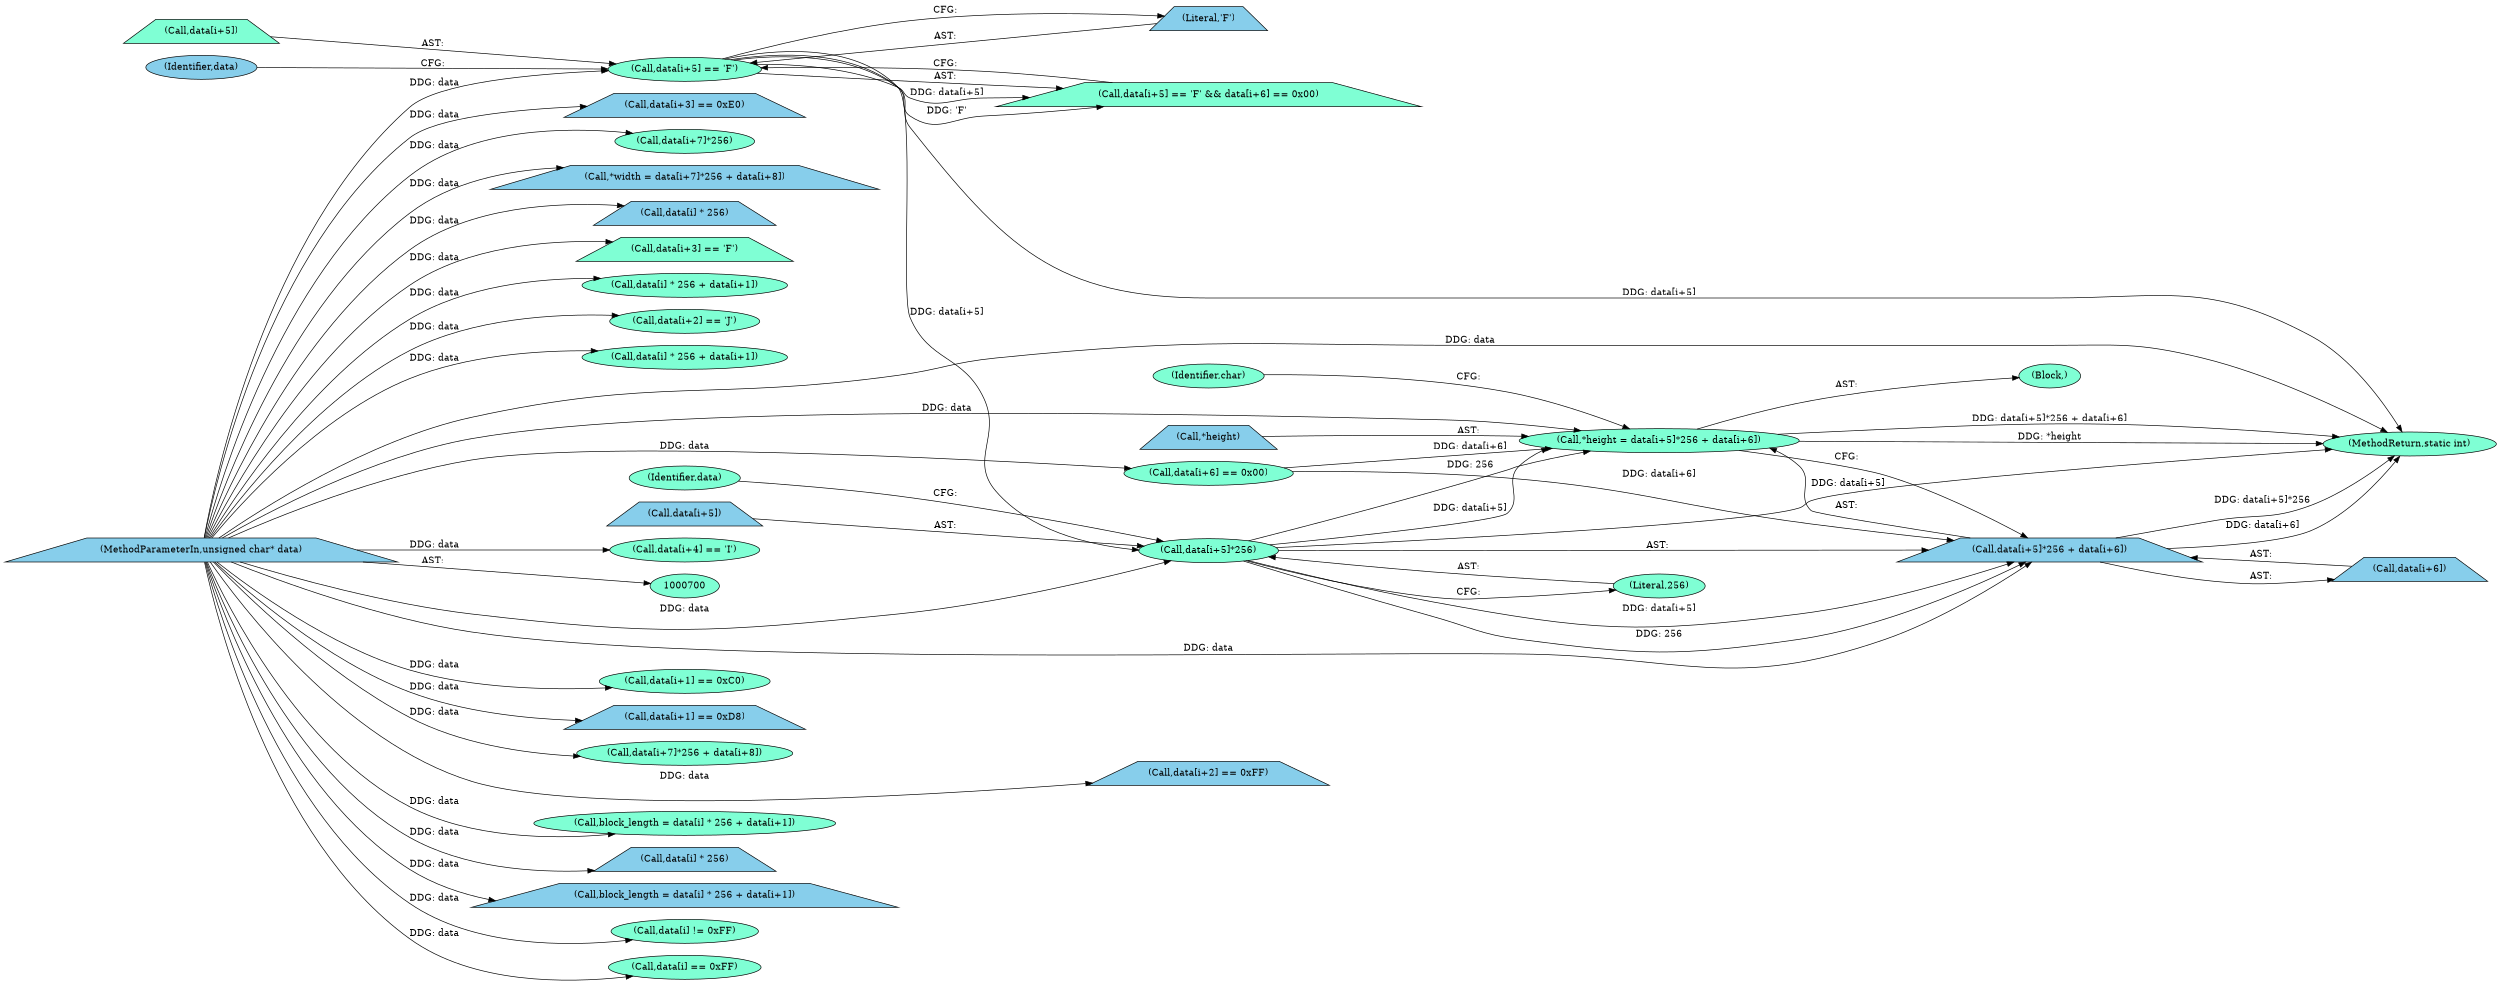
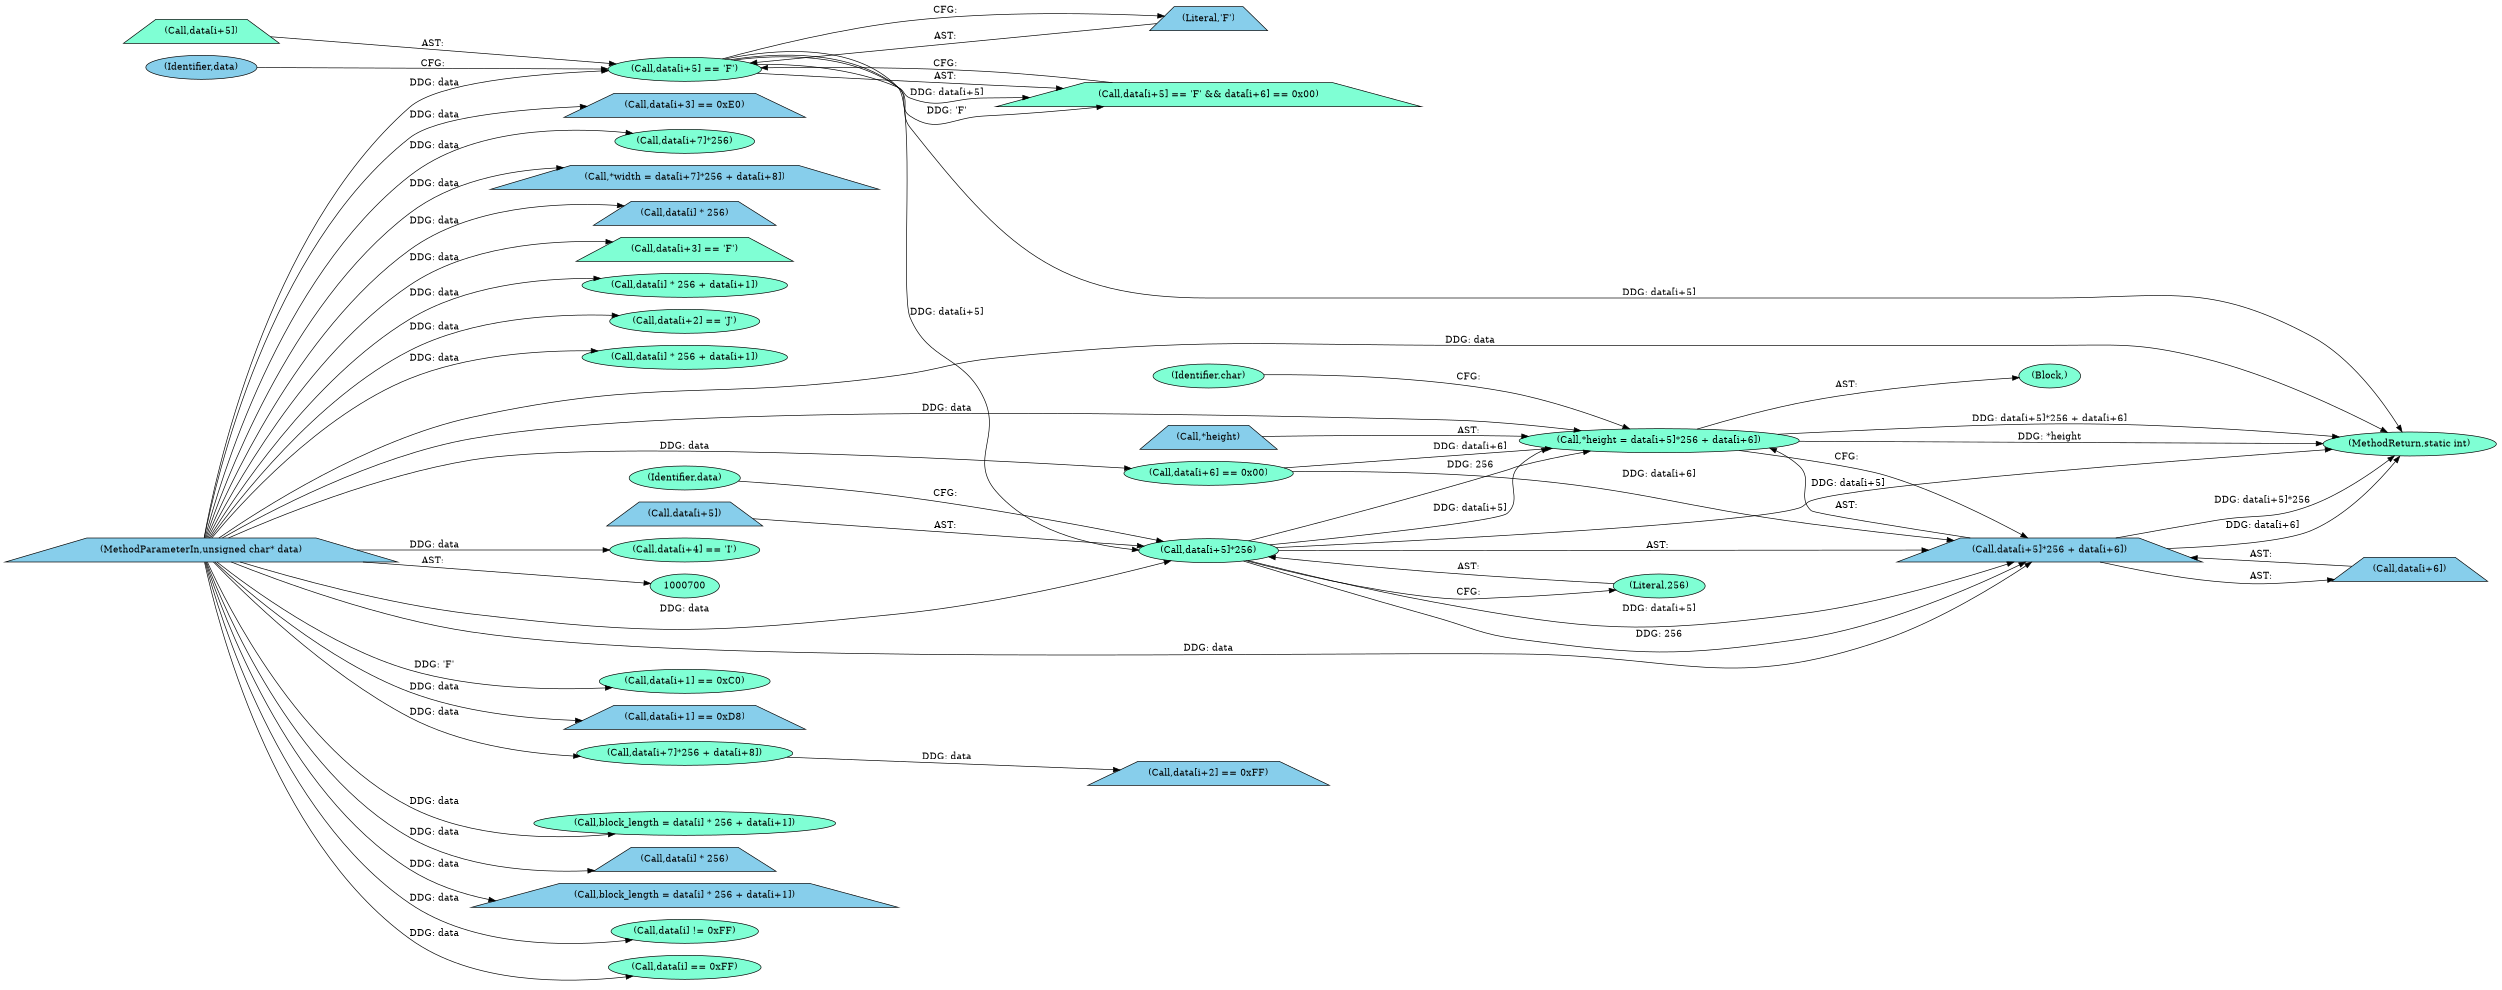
(435, 665) -> (435, 665)
(605, 798) -> (950, 763)
